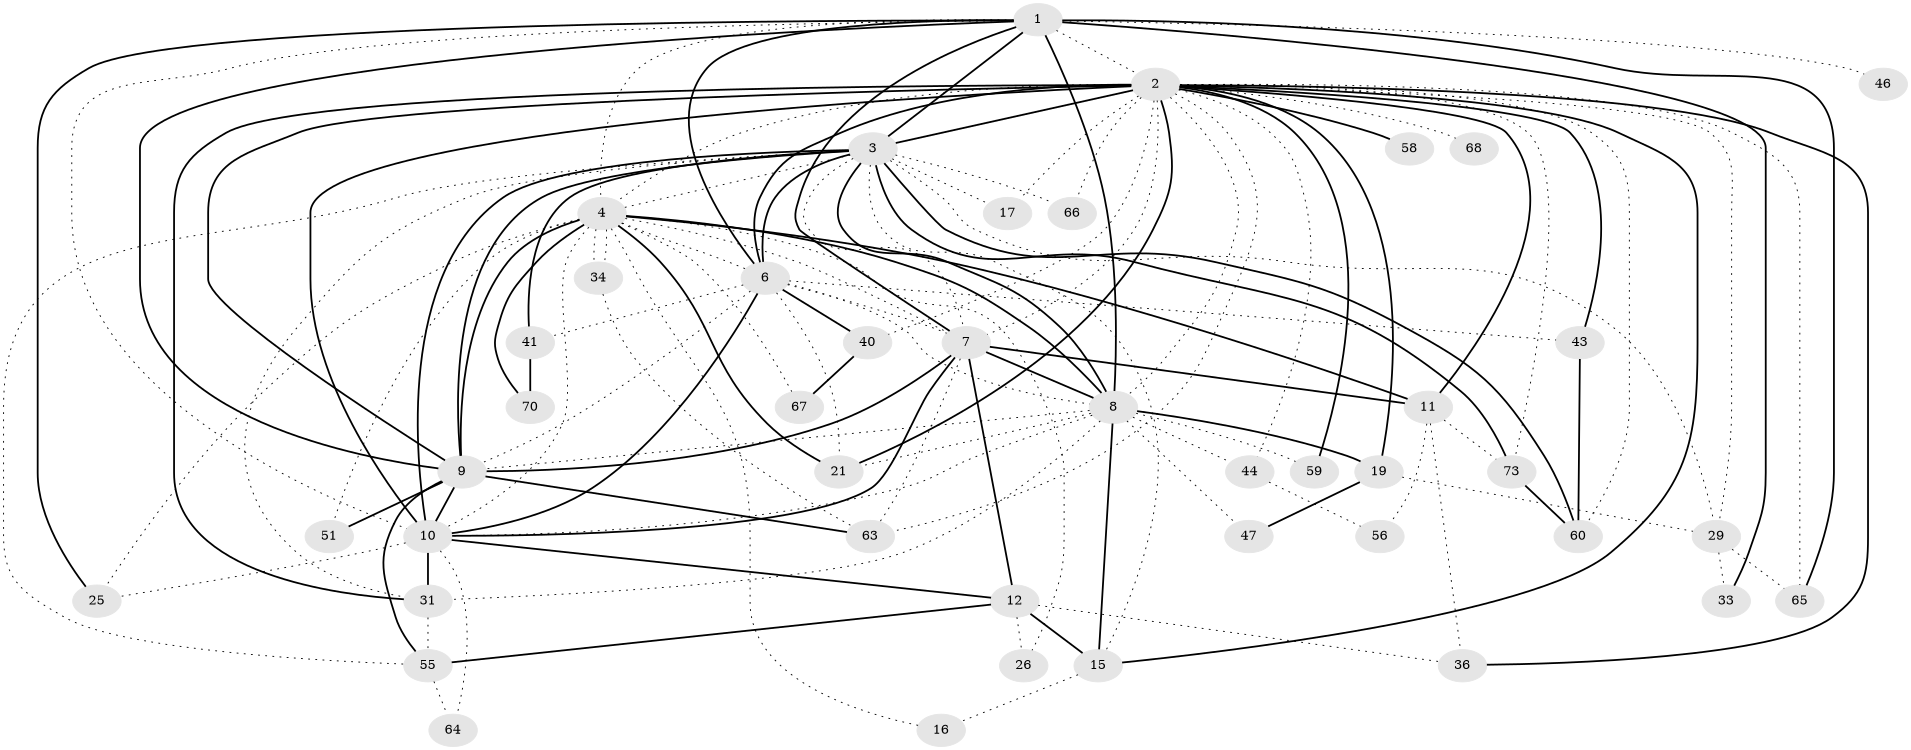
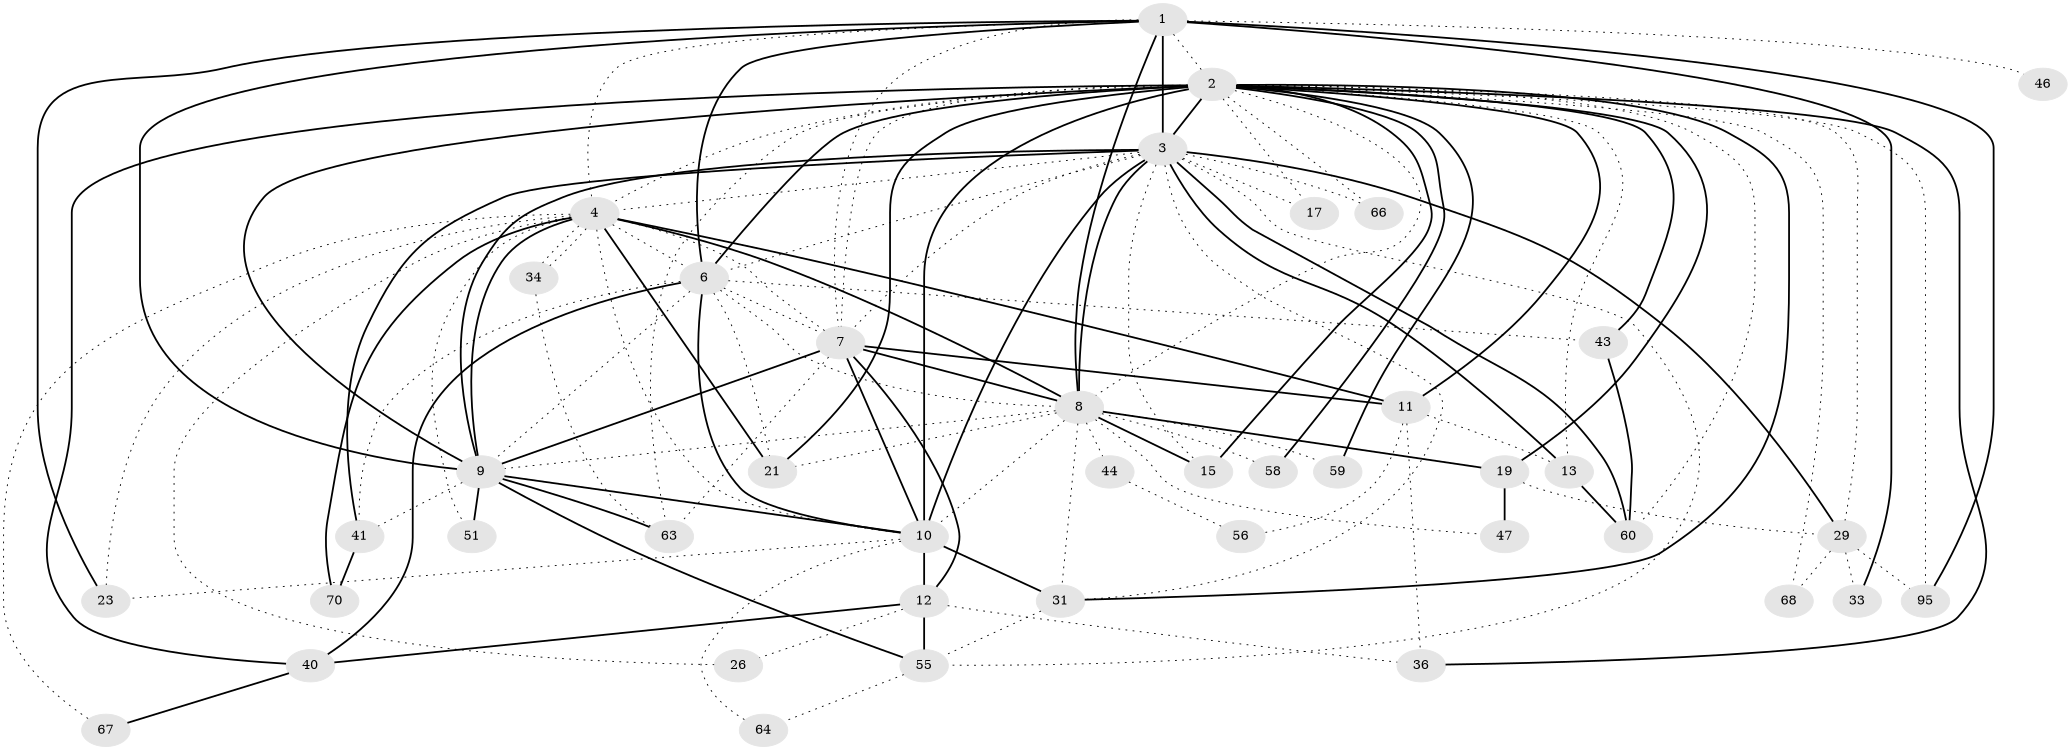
(248, 65) -> none
(809, 176) -> (893, 84)
(782, 189) -> (933, 211)
(1310, 242) -> none
(1055, 263) -> (303, 132)
(1354, 268) -> (1558, 254)
none -> (1179, 435)
(1512, 472) -> (1569, 472)
none -> (420, 504)
none -> (1816, 569)
(97, 601) -> (106, 601)
(1800, 601) -> (1925, 601)
(1057, 633) -> (617, 633)
(941, 730) -> none
